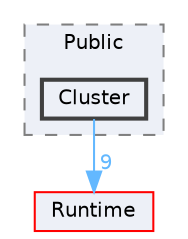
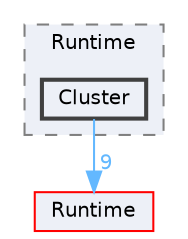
(94, 44) -> (94, 44)
